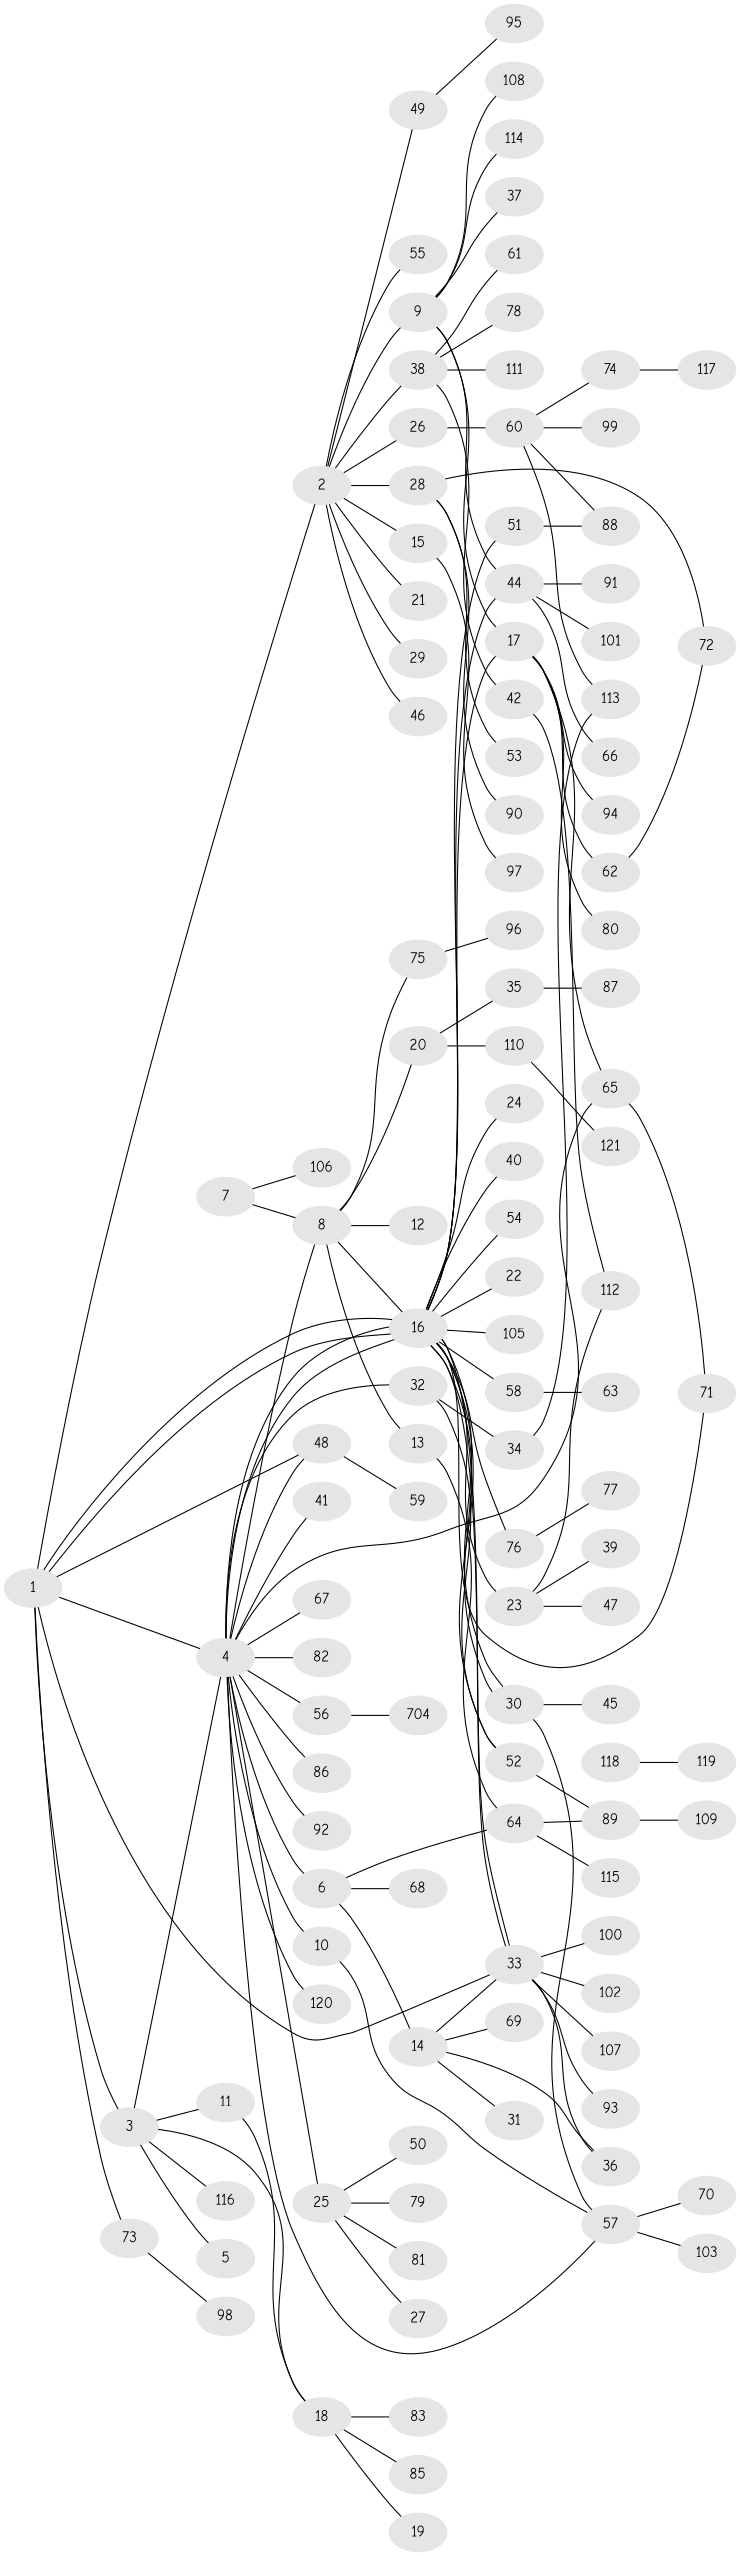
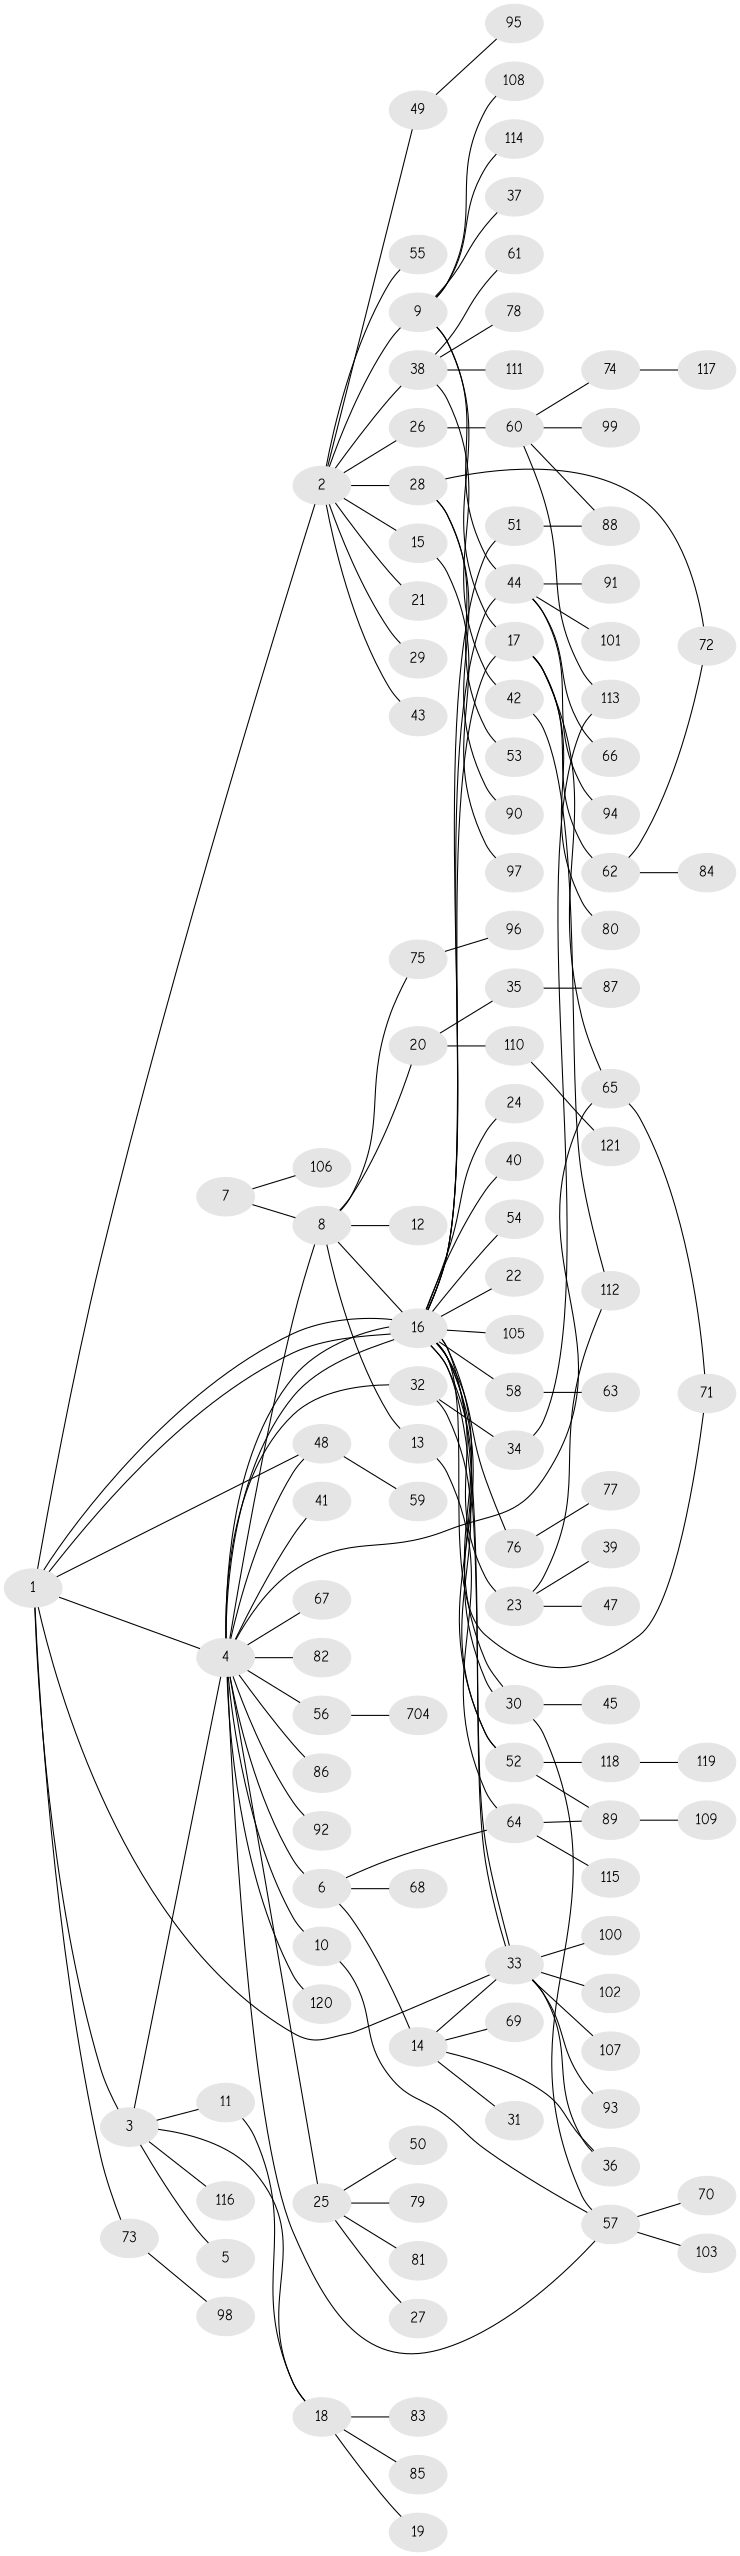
(418, 717) -> (418, 717)
(563, 728) -> (563, 699)
none -> (707, 873)
none -> (563, 1762)
